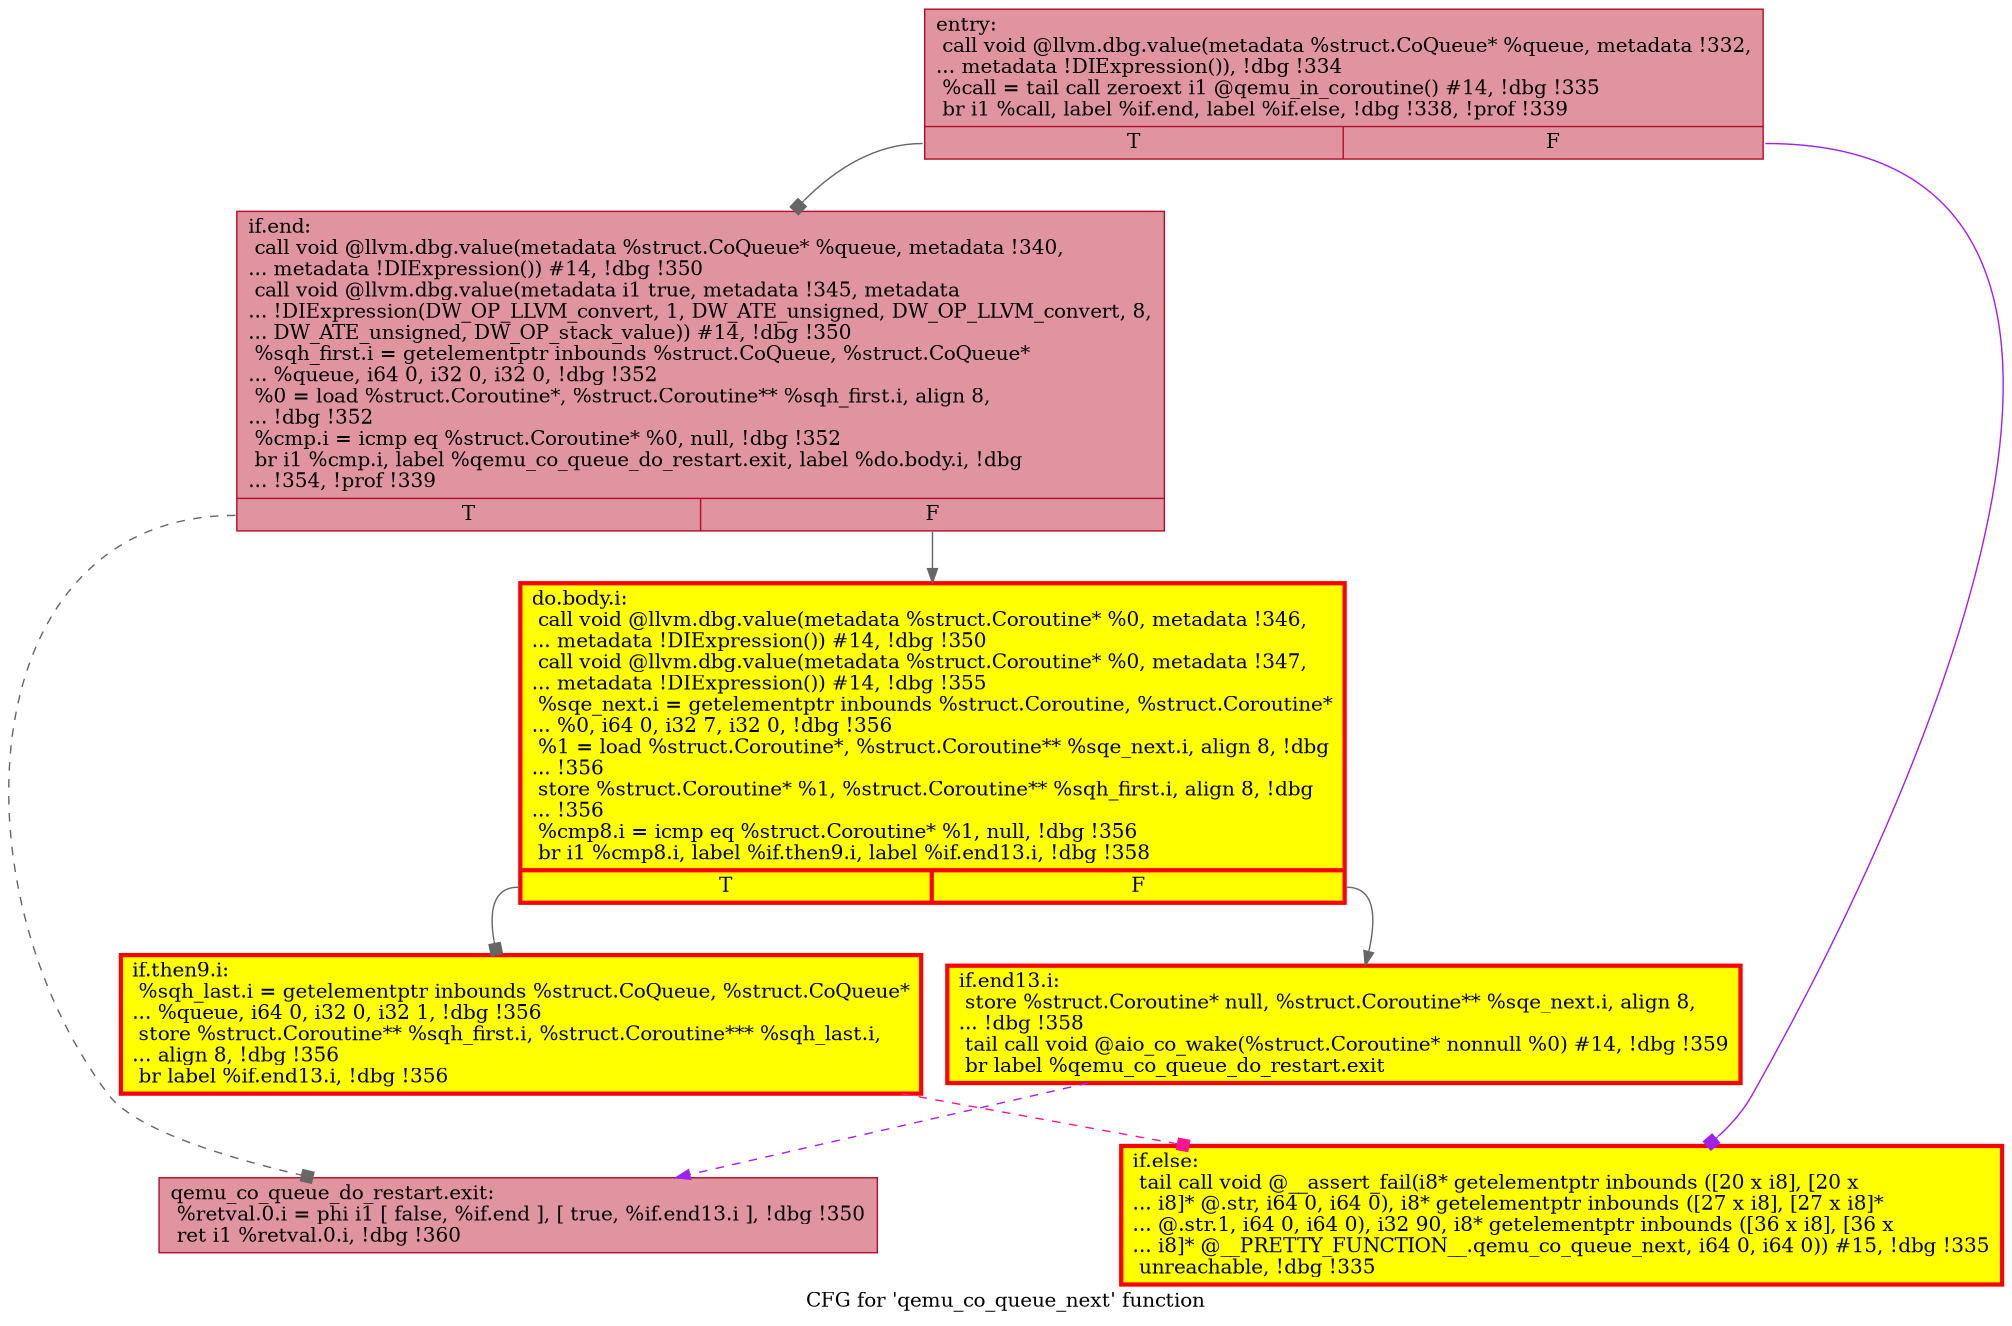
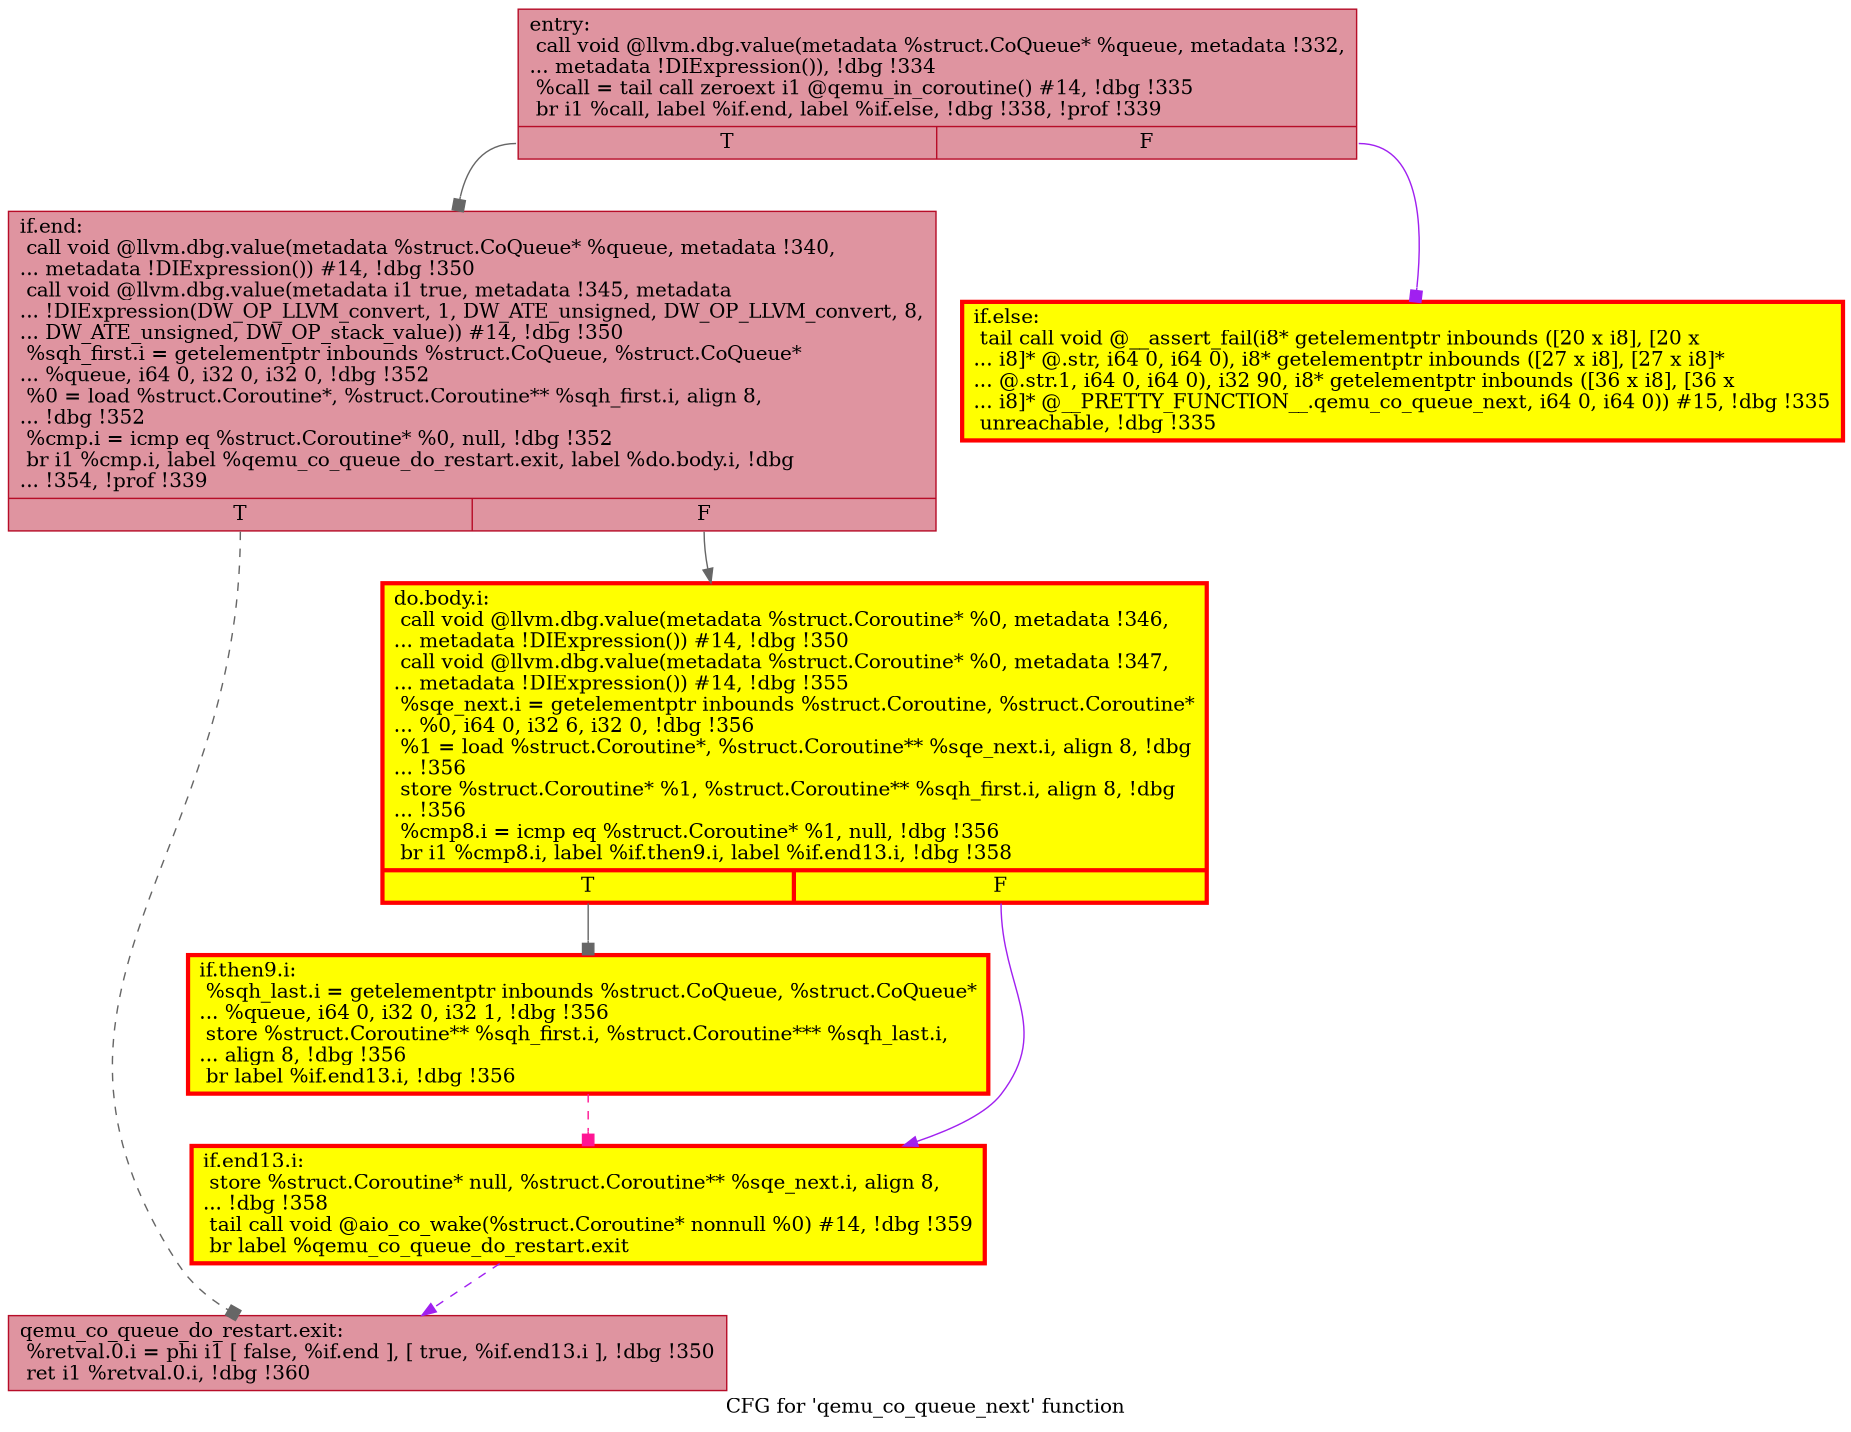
(713, 726) -> (575, 726)
(1372, 912) -> (1023, 1049)
(1038, 1119) -> (588, 1113)
